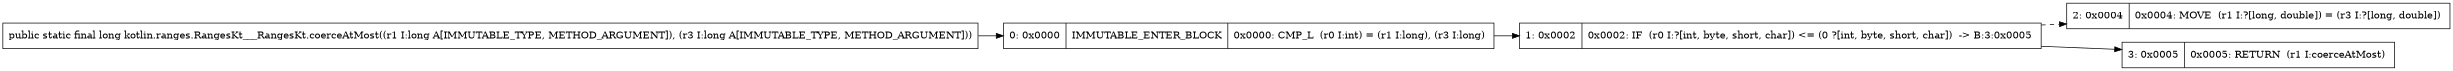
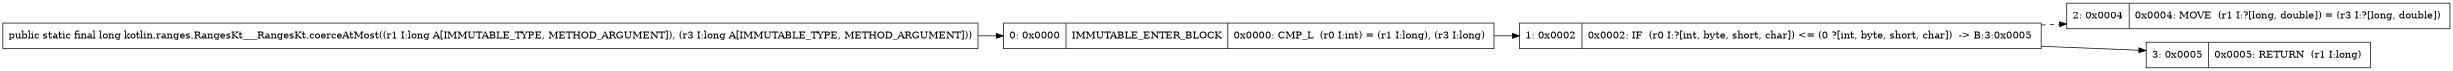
(2290, 55) -> (2290, 55)
